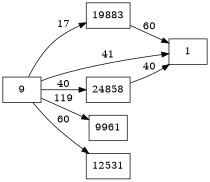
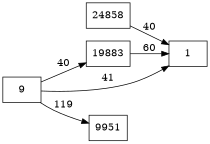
(64, 24) -> (64, 63)
(60, 90) -> none
(108, 128) -> (108, 128)
(108, 166) -> none
